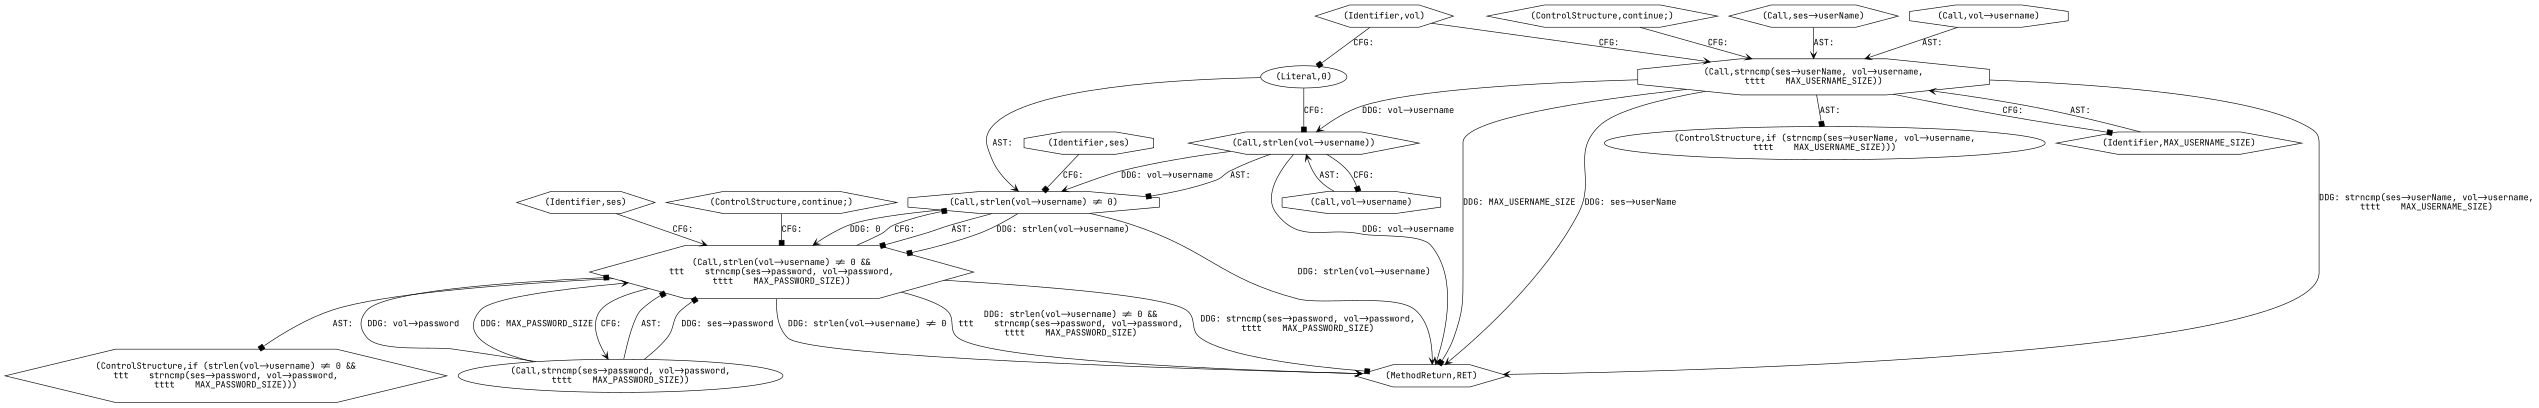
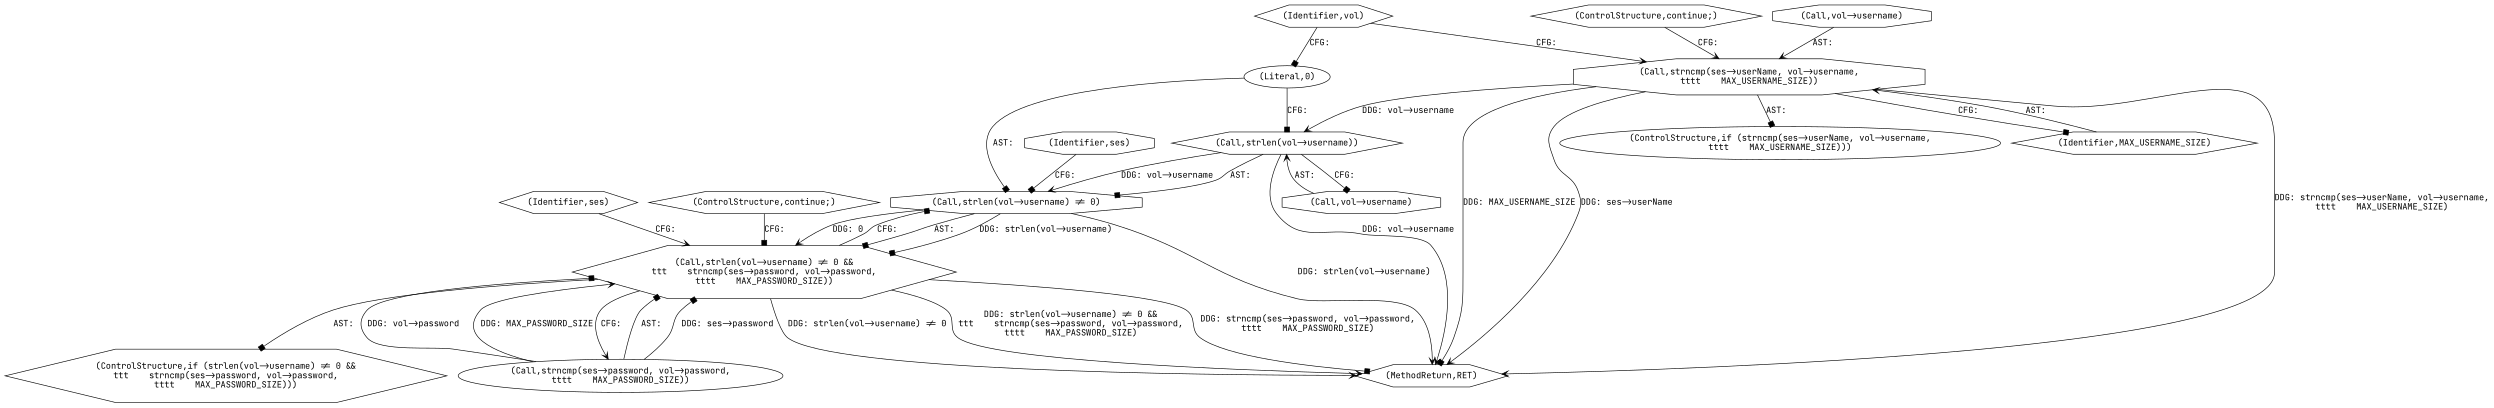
(1814, 16) -> none
(1087, 91) -> (1083, 93)
